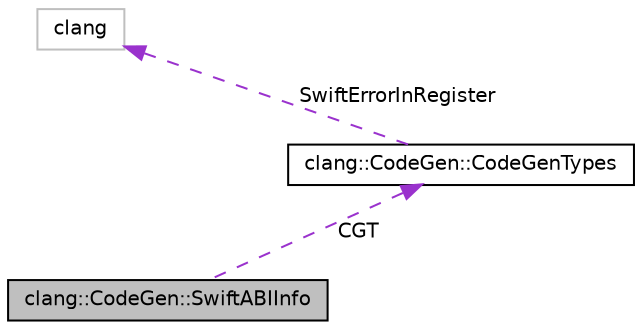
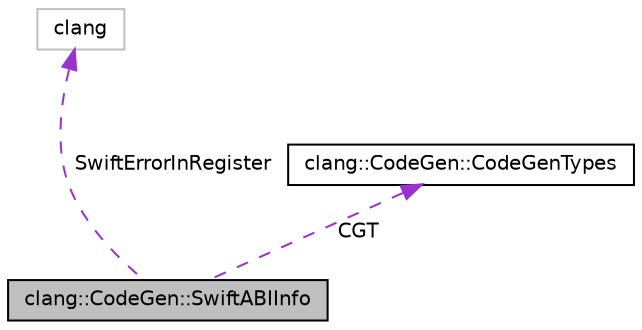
(278, 99) -> (70, 188)
